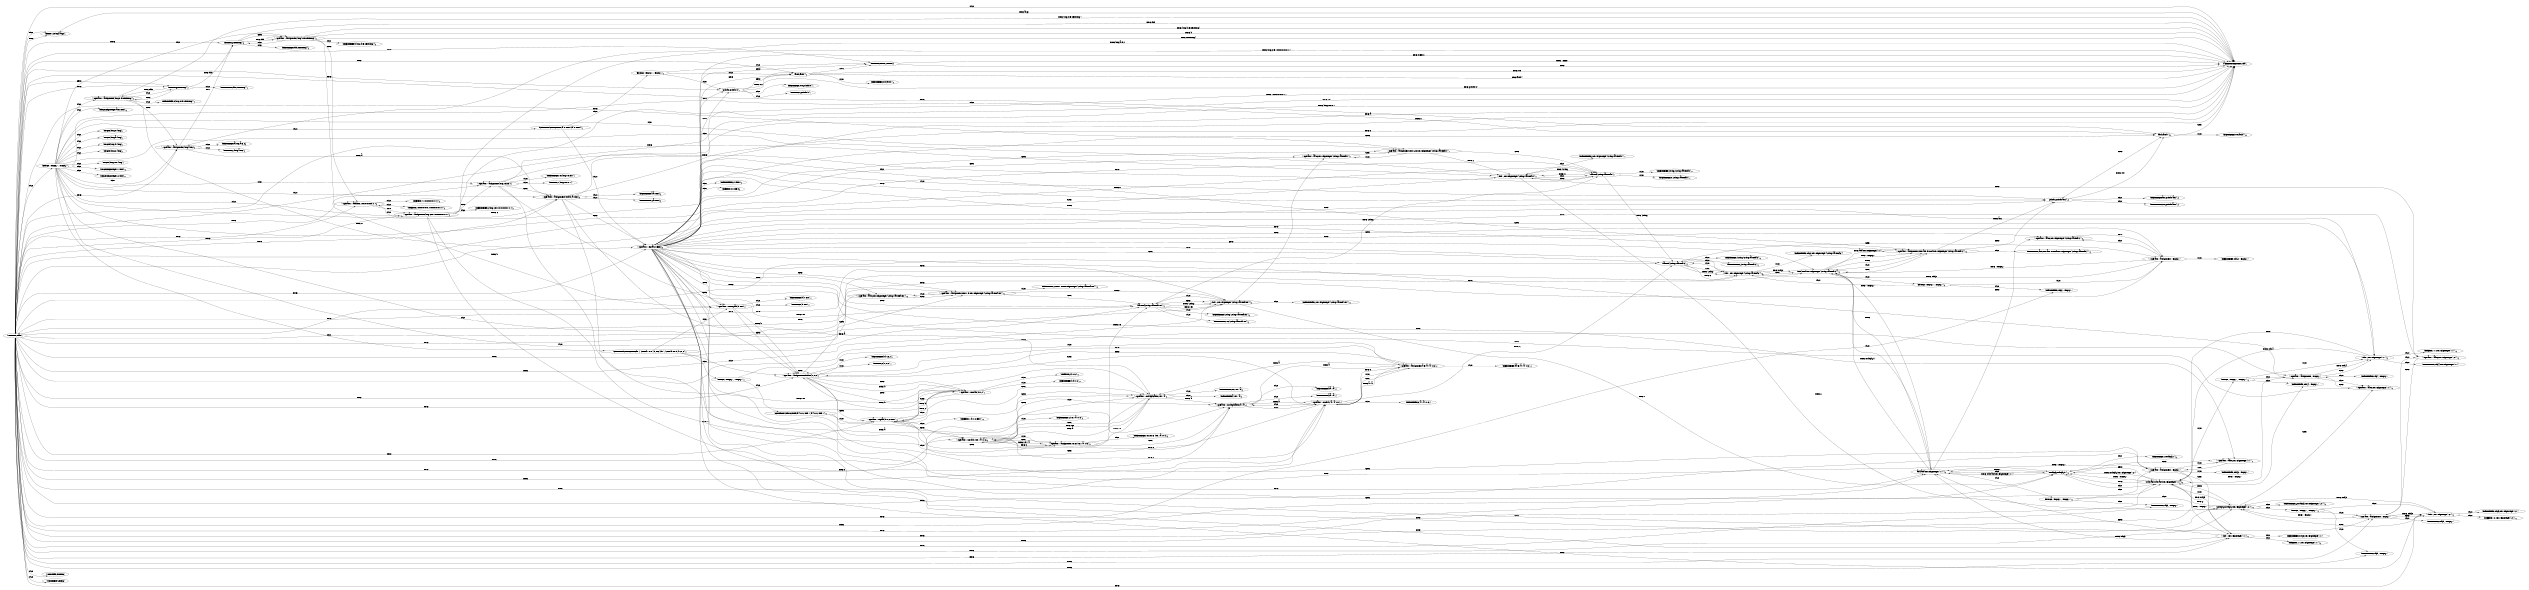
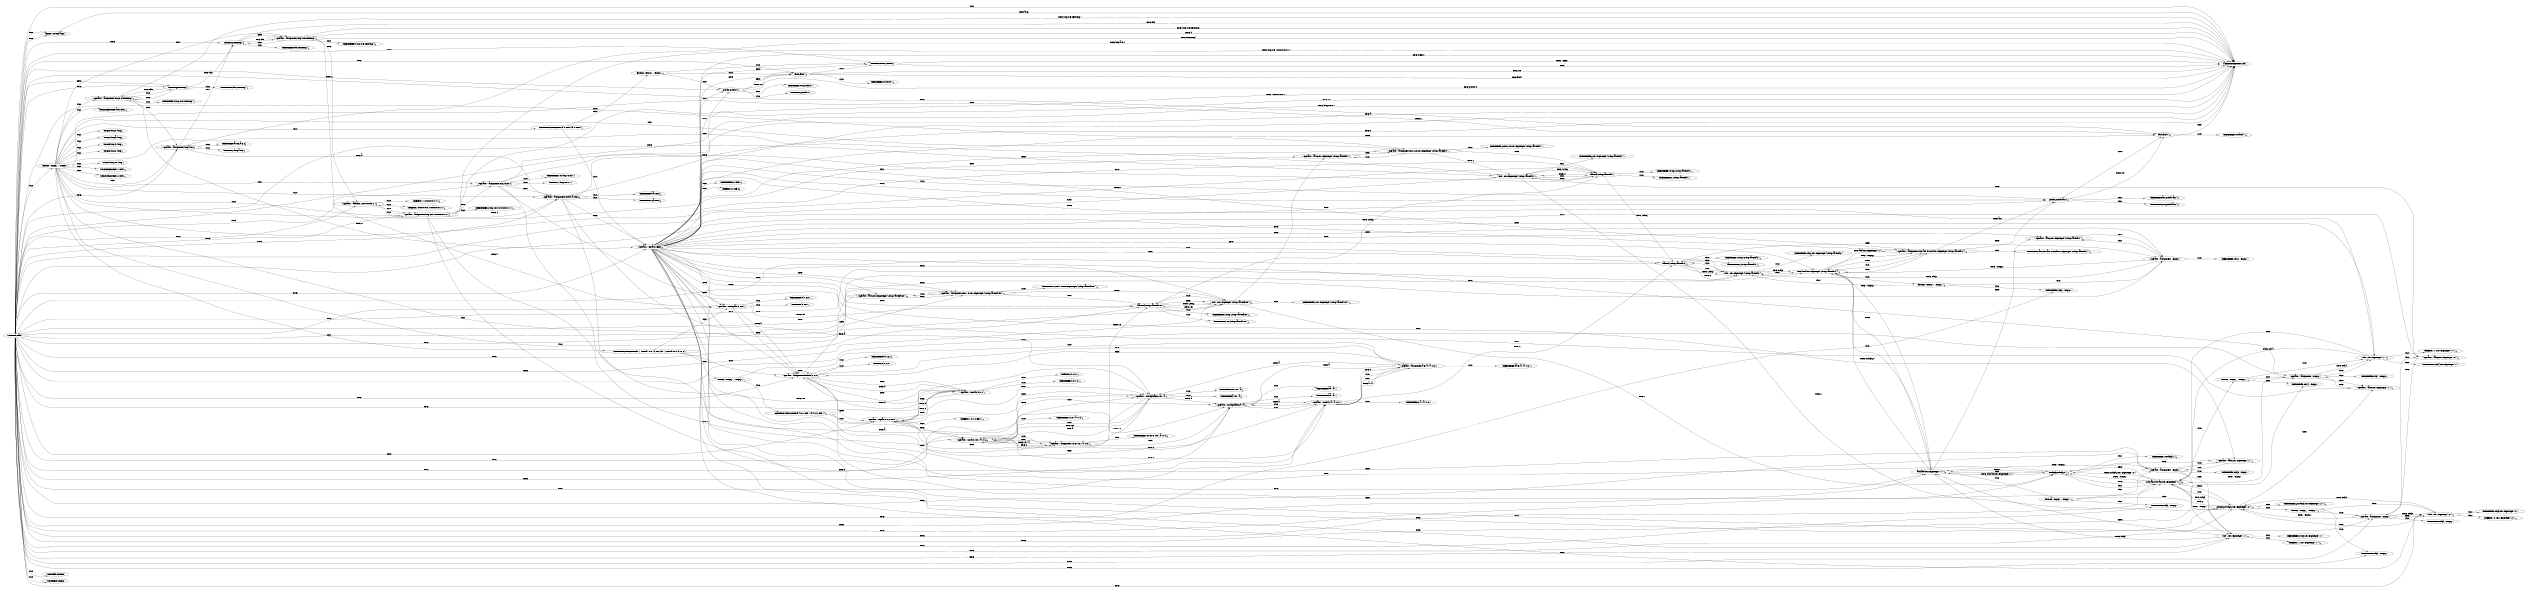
(329, 77) -> (329, 77)
none -> (1517, 146)
(1080, 360) -> none
